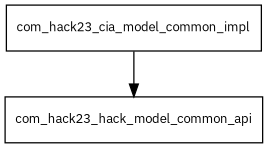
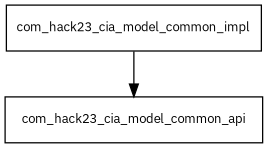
(134, 120) -> (134, 120)
